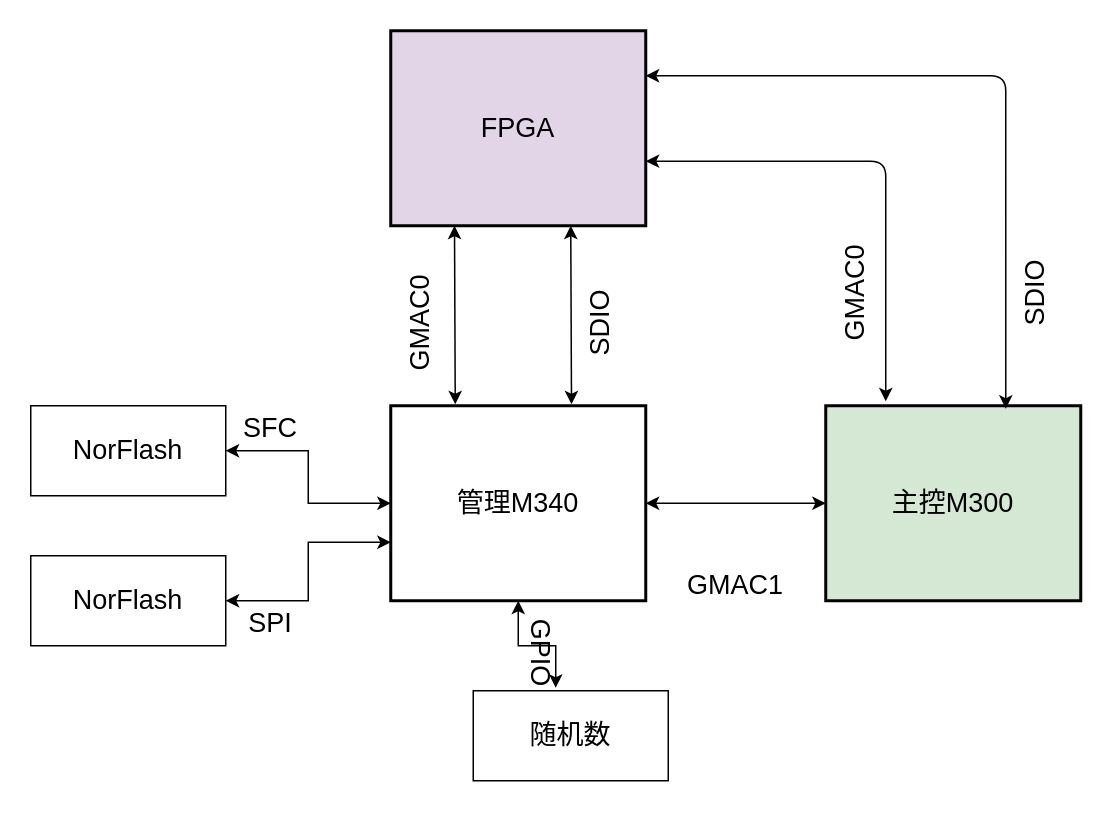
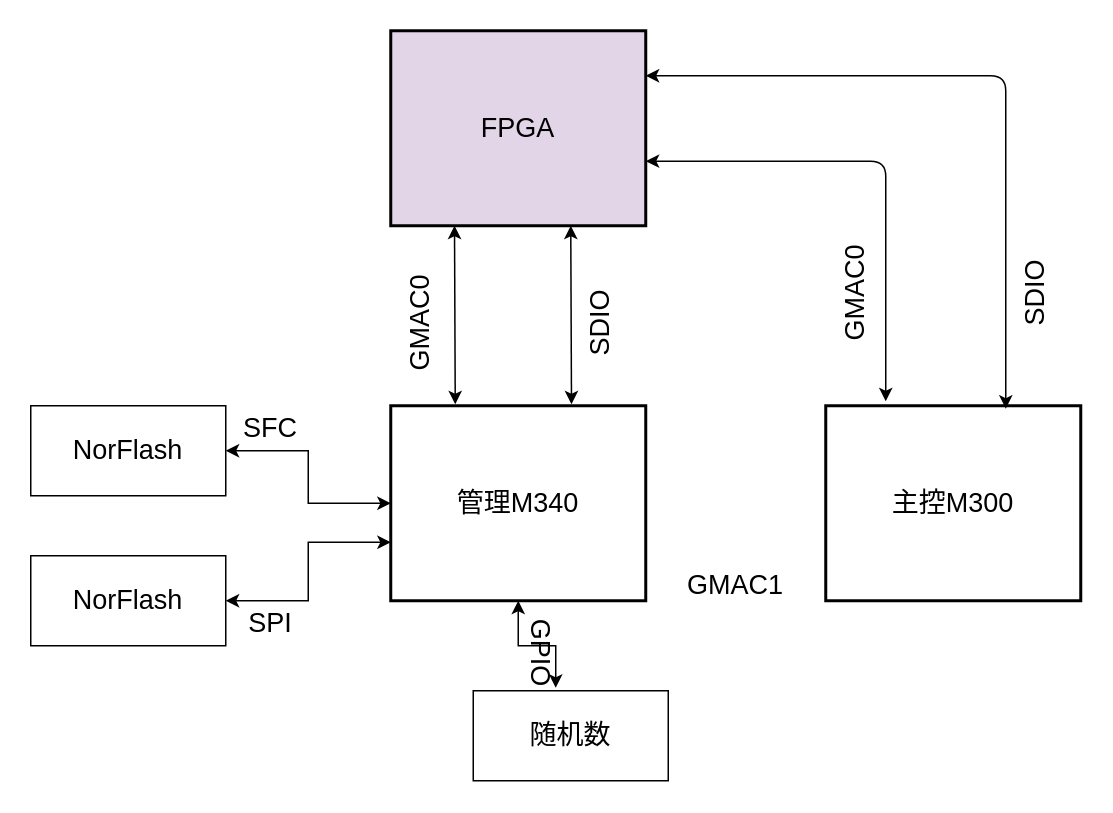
(736, 503) -> none
(953, 503) -> (953, 503)
